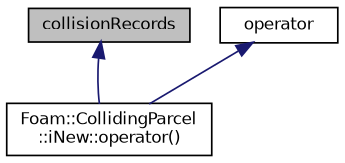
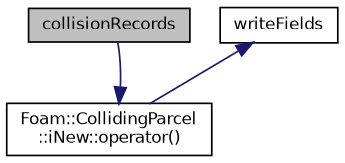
(279, 25) -> (279, 25)
(98, 81) -> (120, 64)
